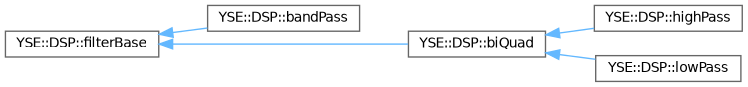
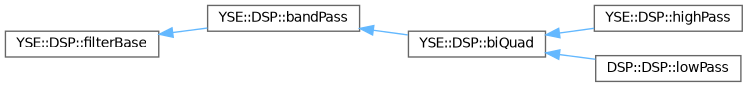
(291, 44) -> (391, 33)
(668, 69) -> (668, 69)
